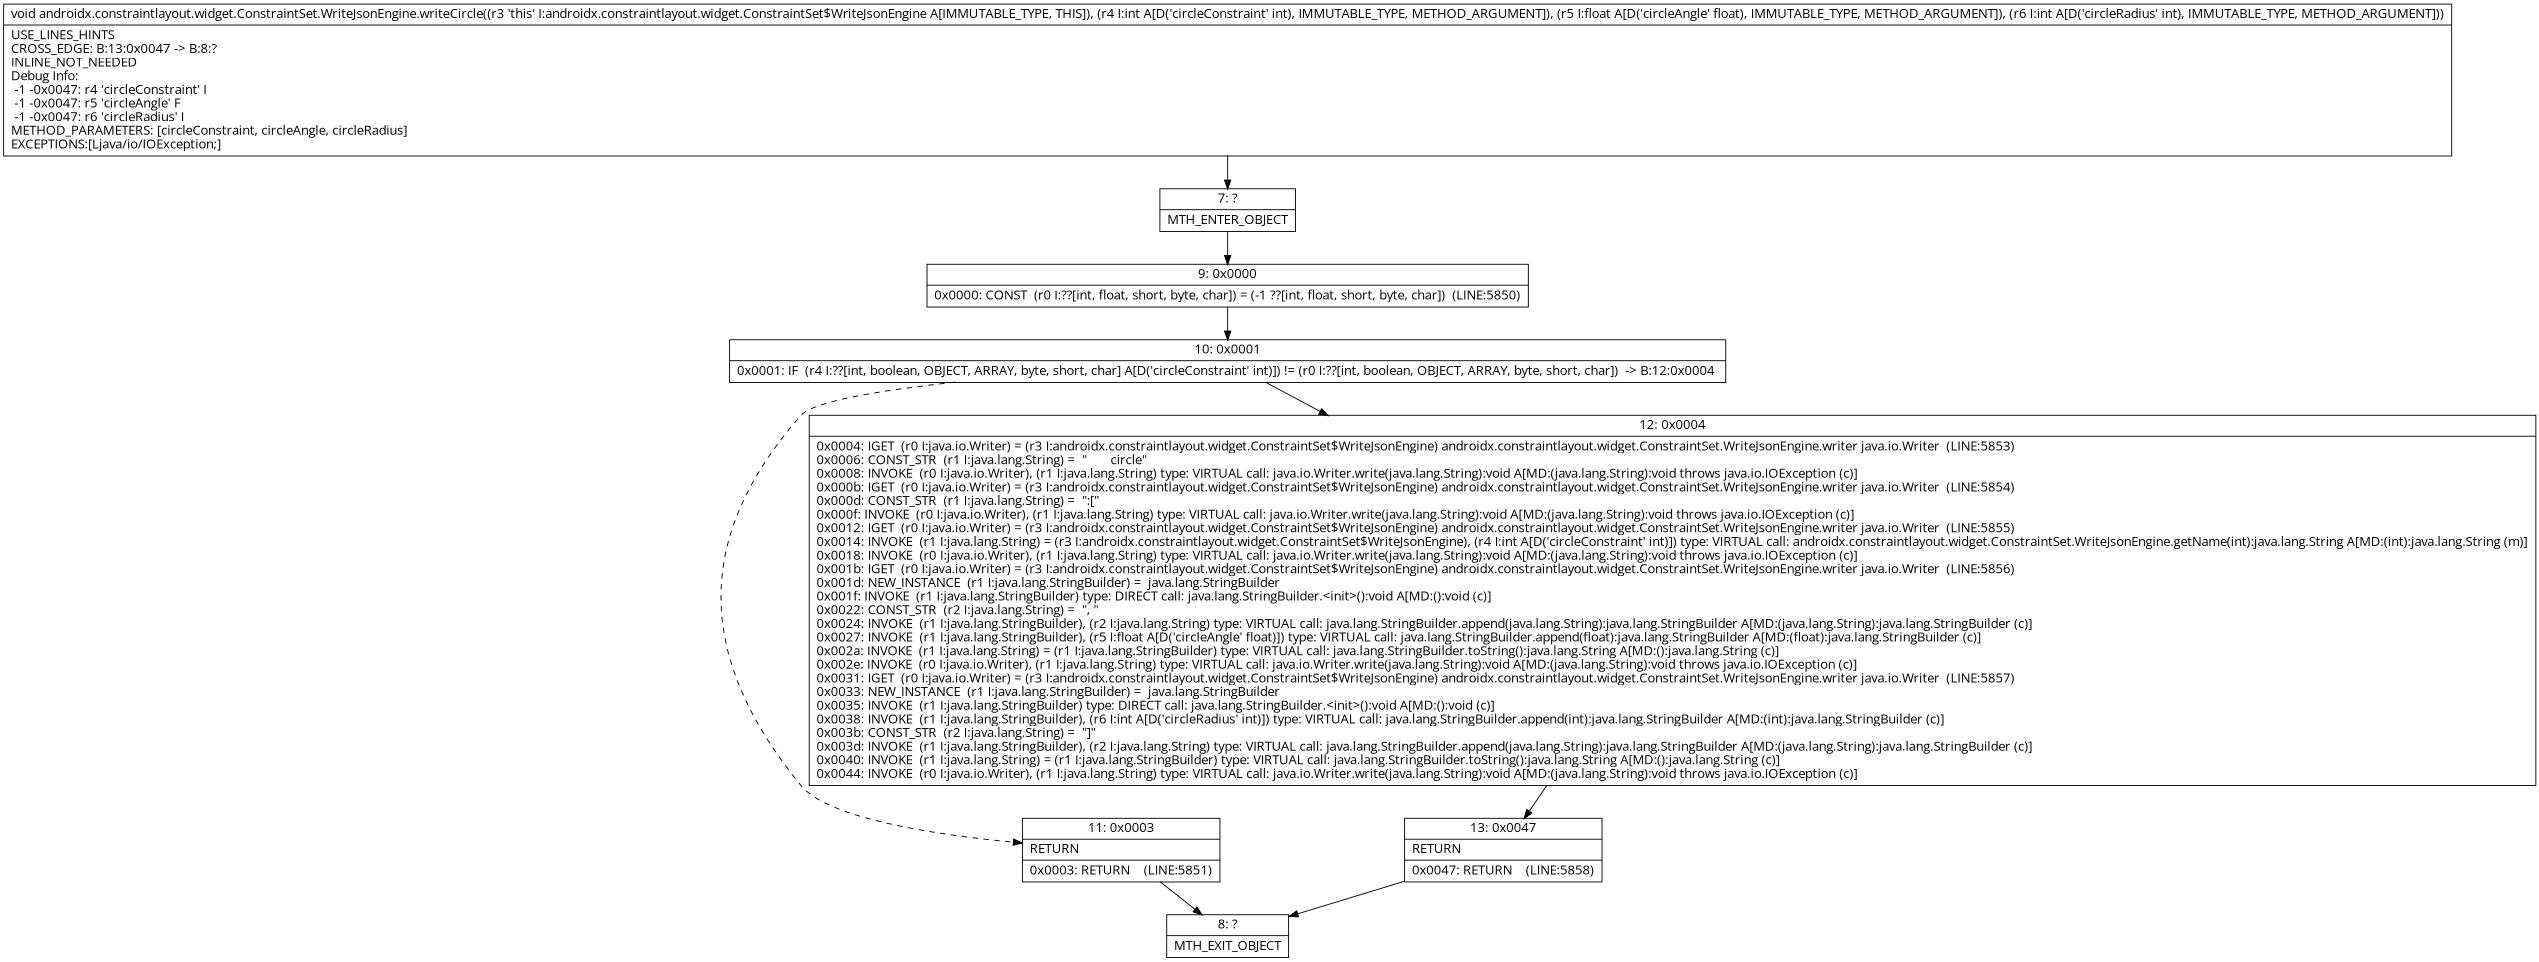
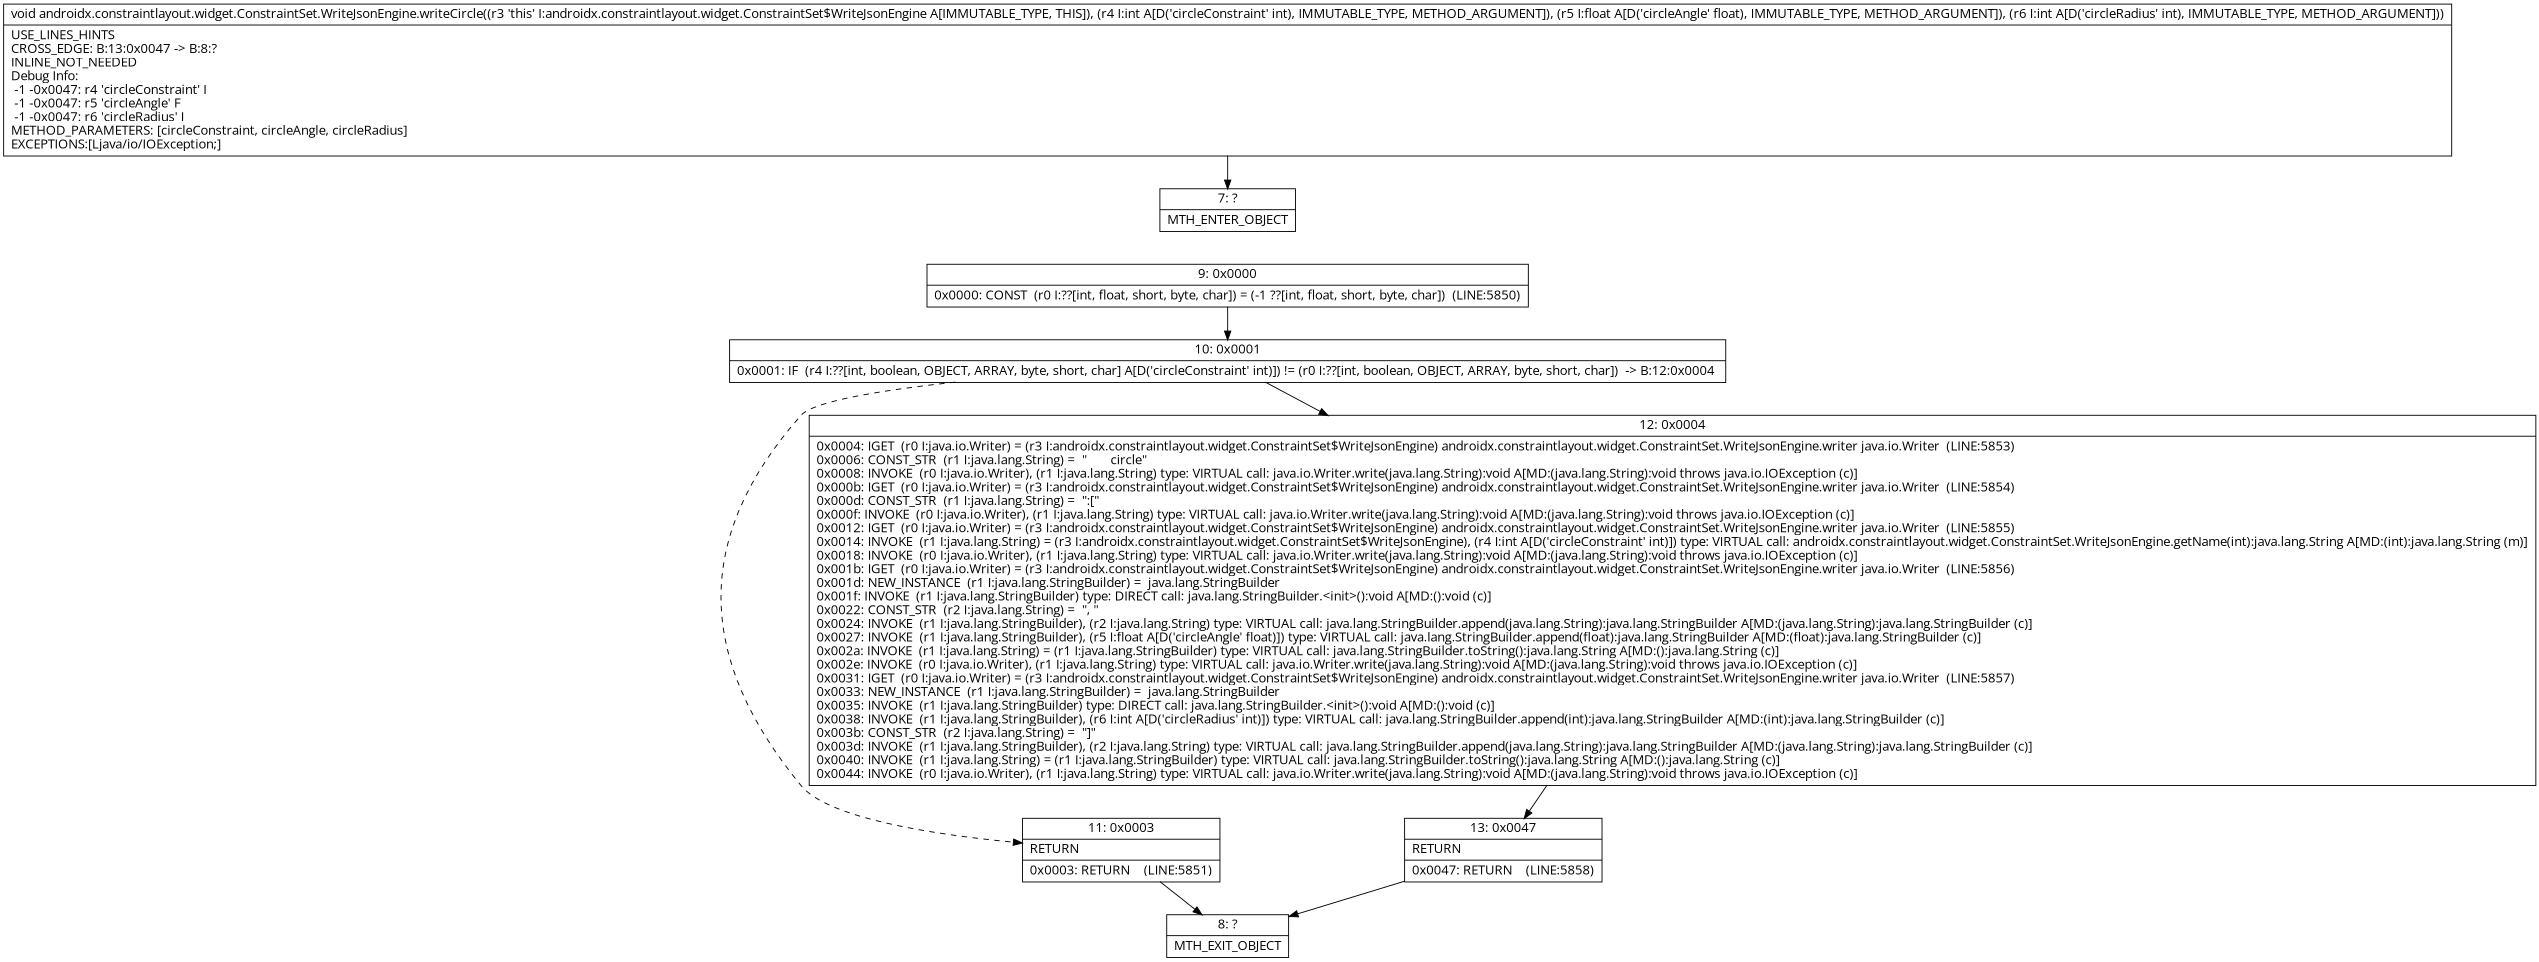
(1228, 243) -> none
